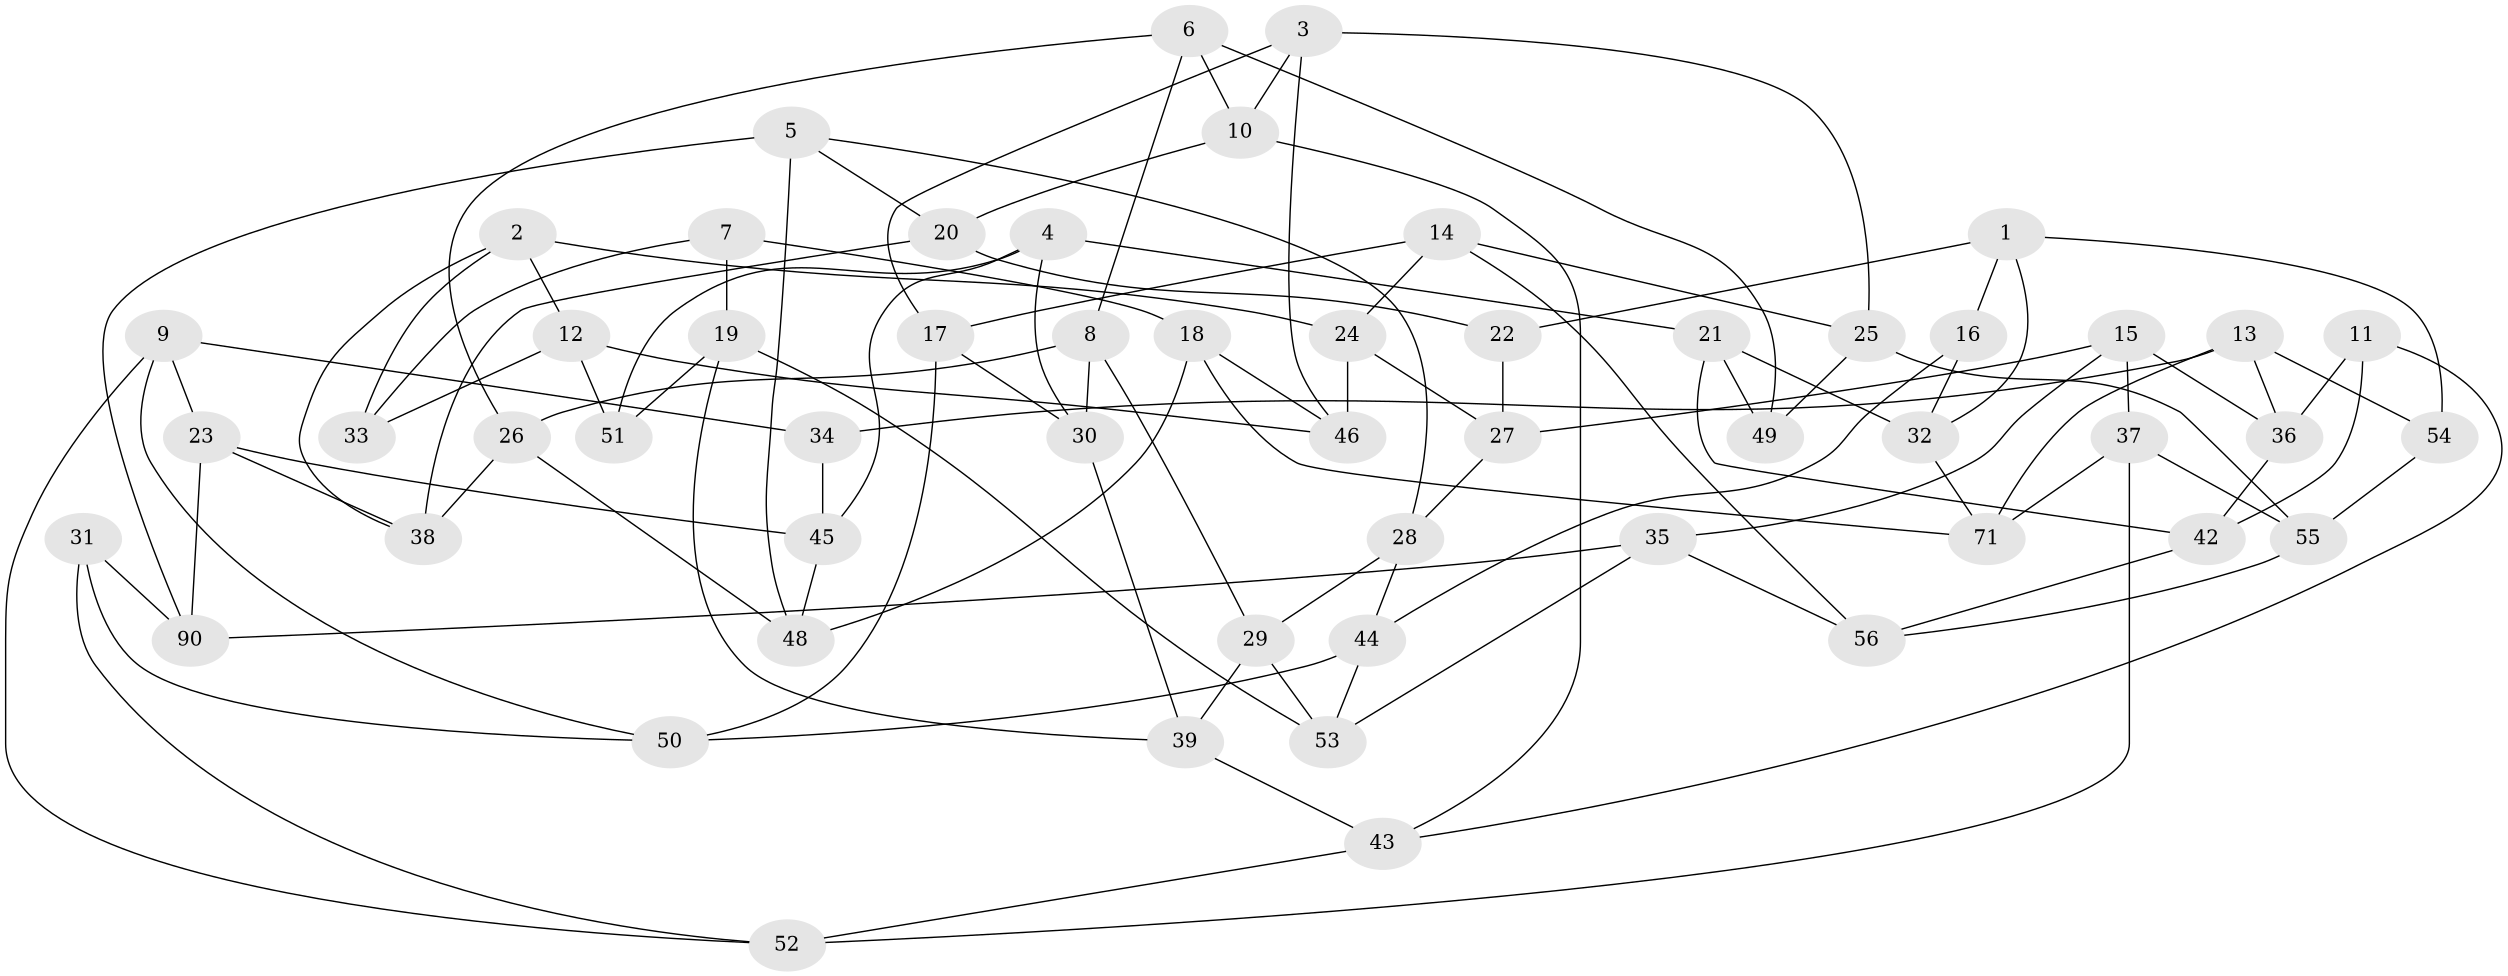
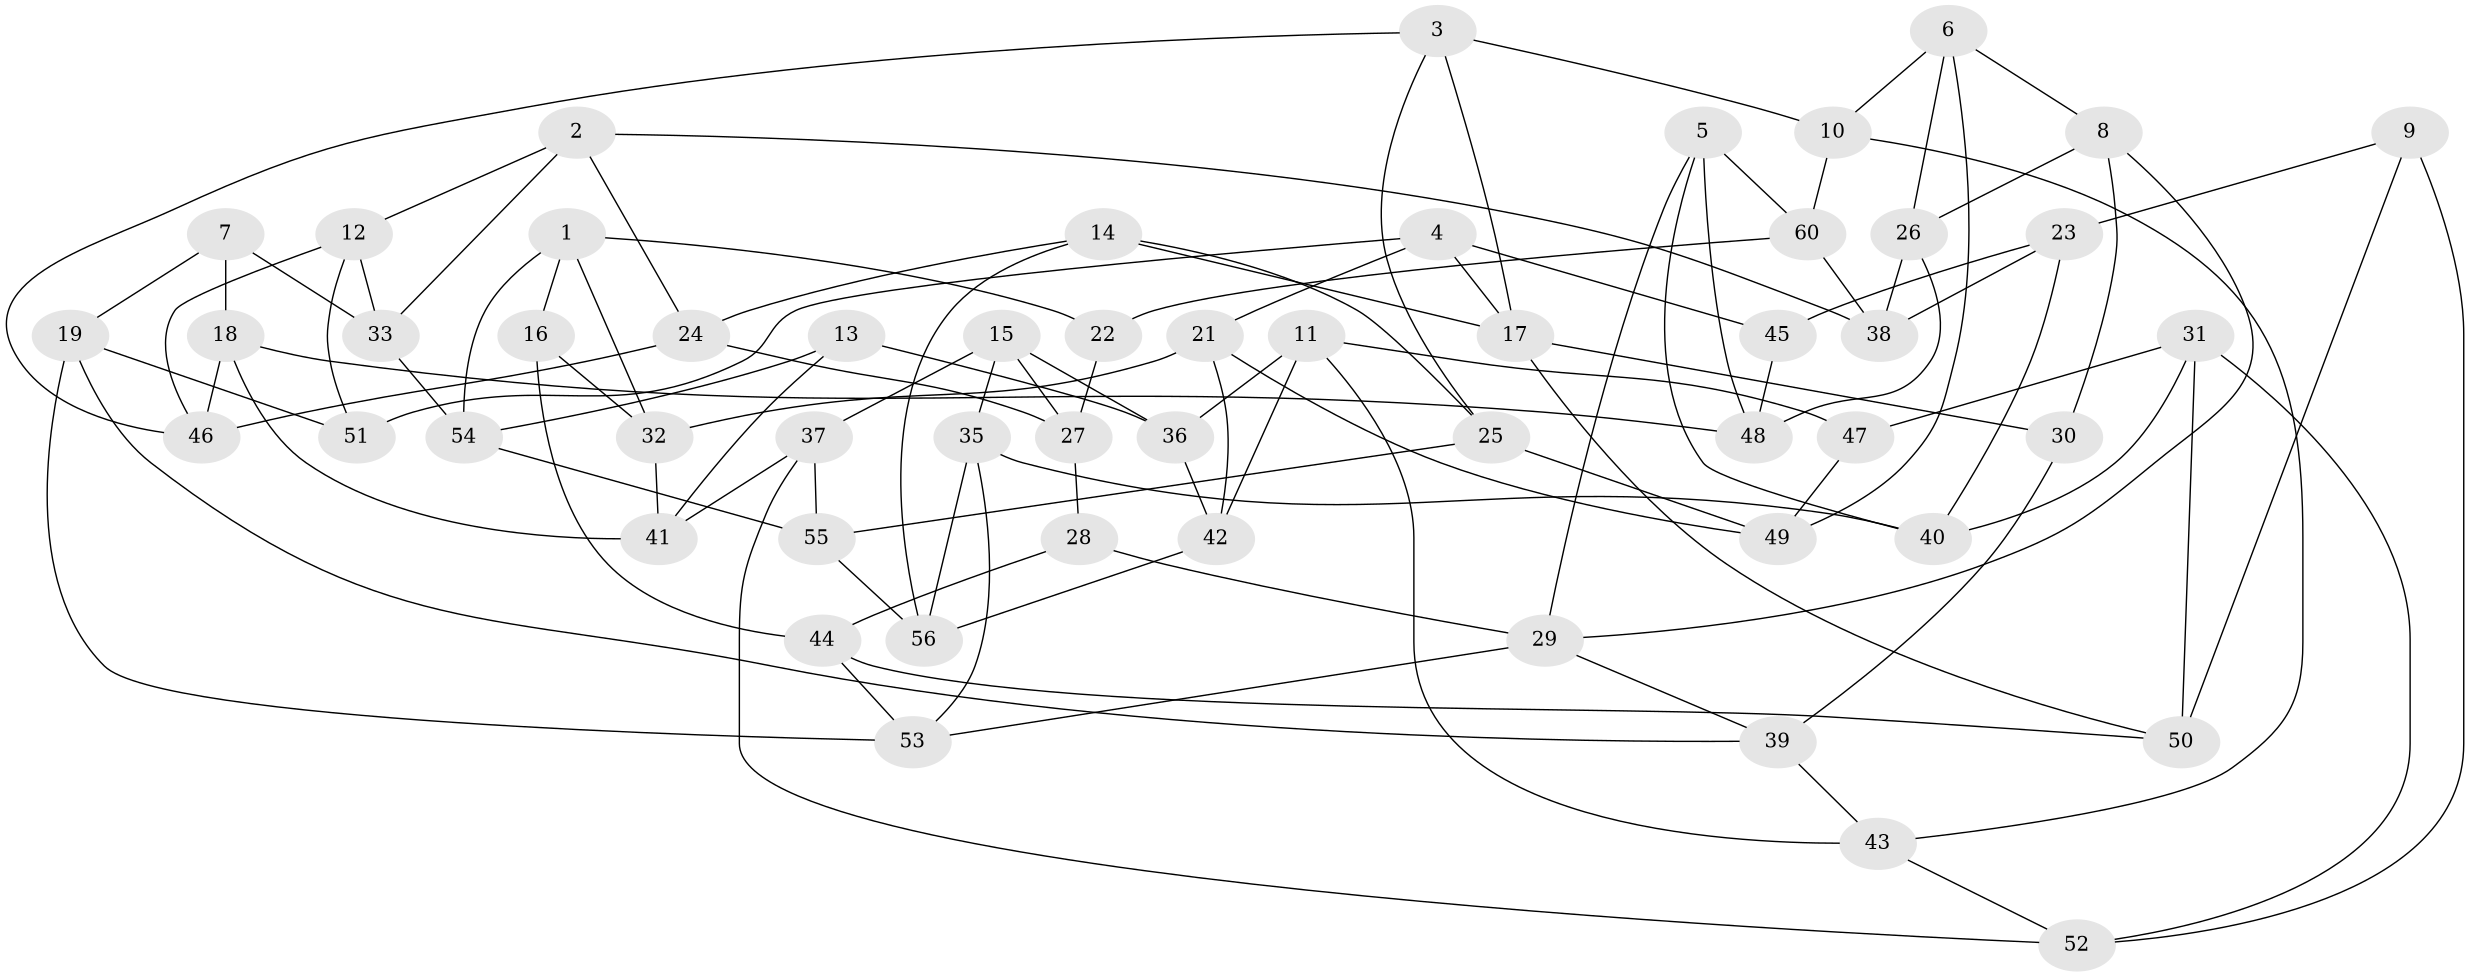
(1226, 221) -> (1603, 393)
(947, 234) -> (1808, 234)
(1036, 341) -> (1477, 285)
none -> (419, 382)
(823, 437) -> none
none -> (1856, 437)
(1987, 539) -> (659, 539)
(190, 641) -> (1933, 539)
